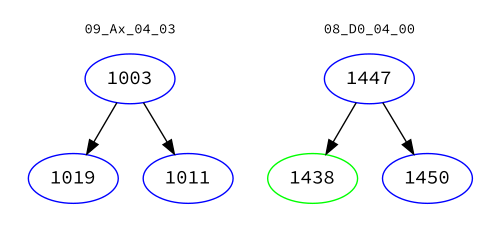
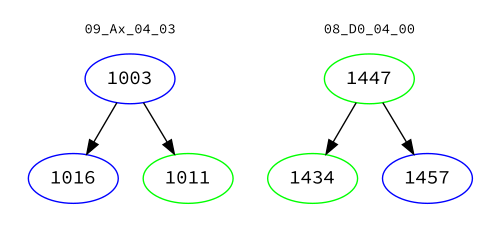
(369, 79) -> (369, 79)
(73, 178) -> (73, 178)
(188, 178) -> (188, 178)
(313, 178) -> (313, 178)
(427, 178) -> (427, 178)
